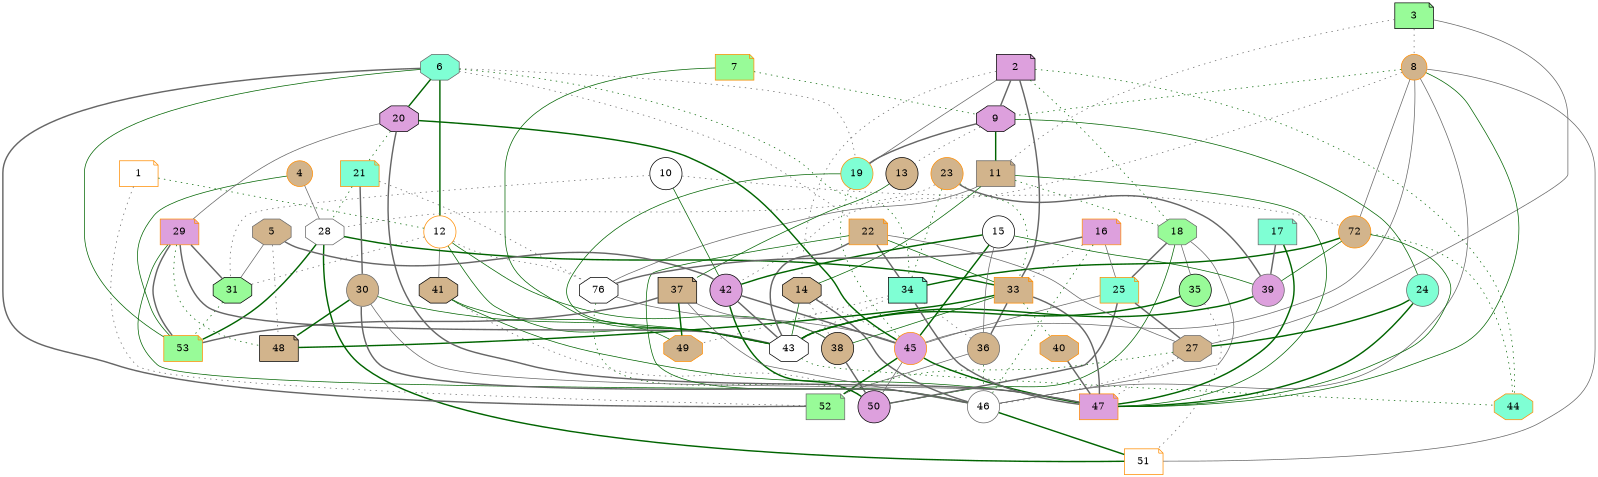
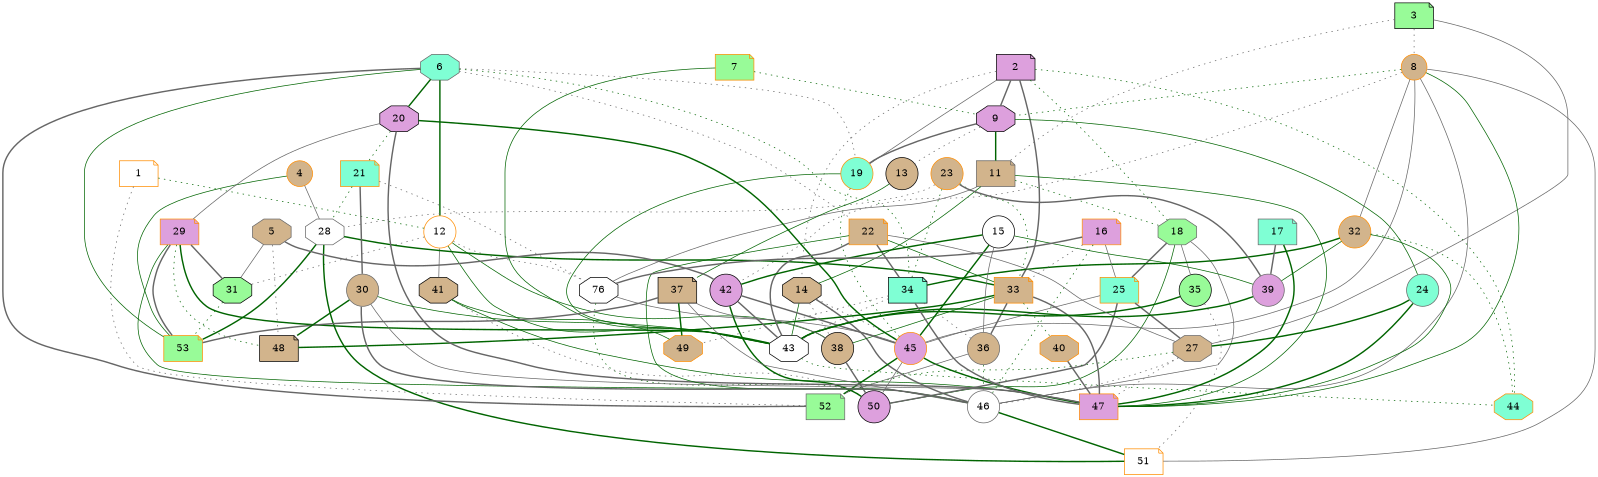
(666, 174) -> none
(1355, 232) -> (1355, 232)
(453, 329) -> (453, 329)
